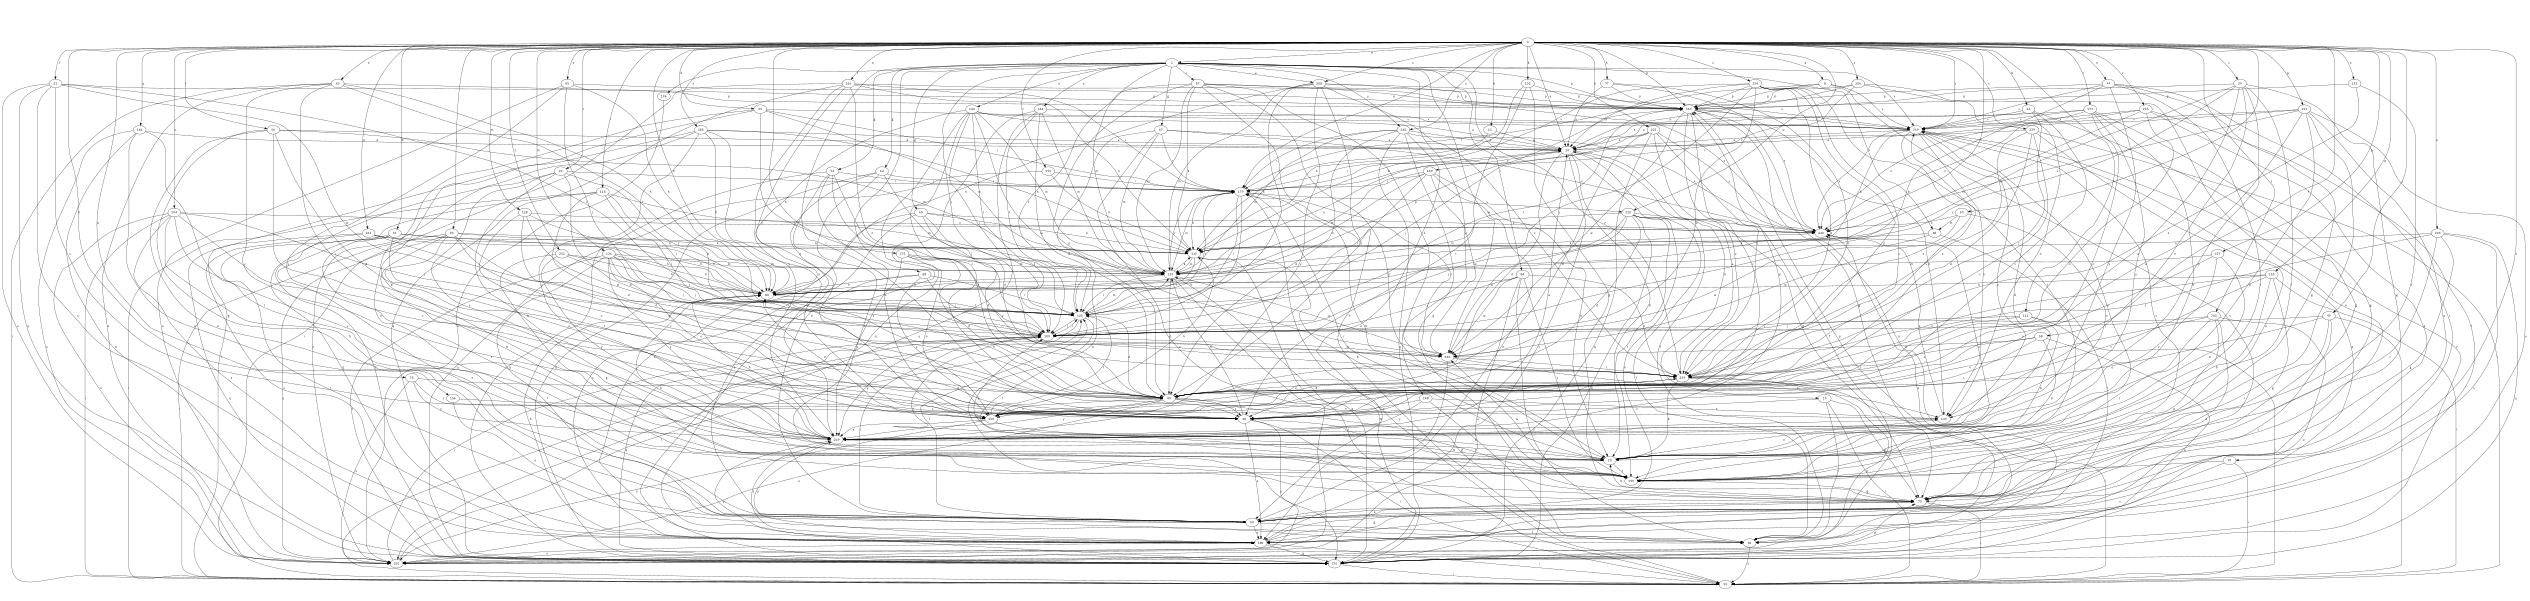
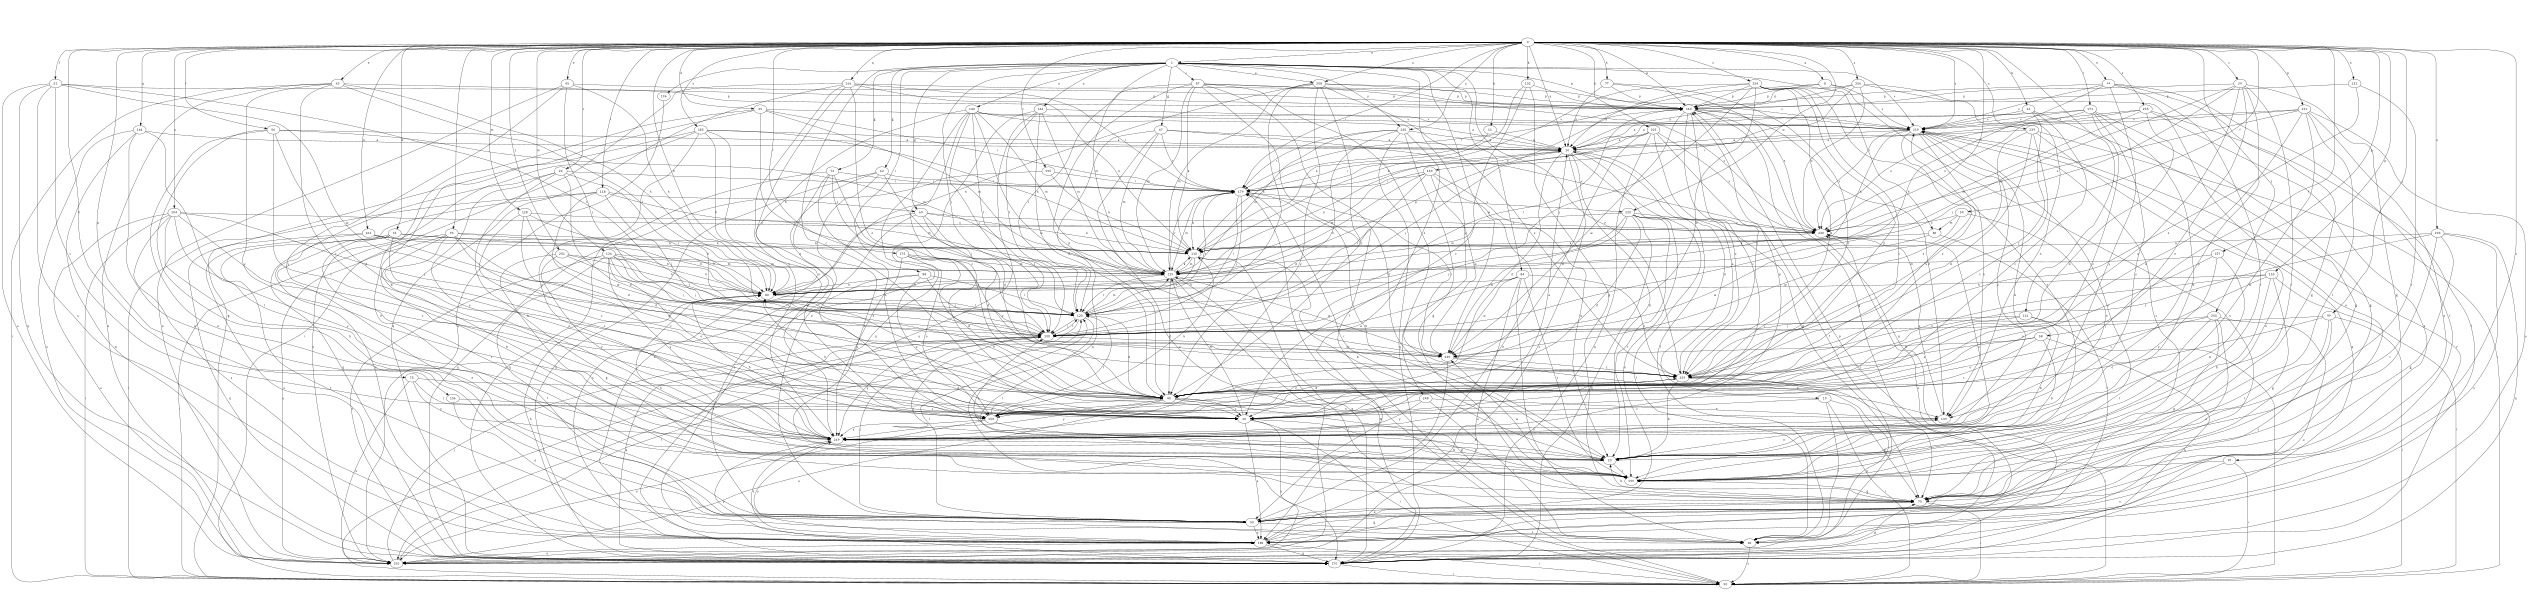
(1618, 151) -> (1819, 152)
(856, 305) -> (753, 199)
